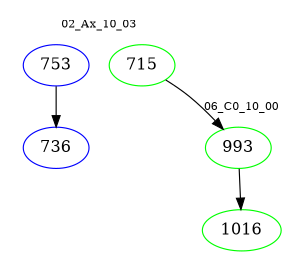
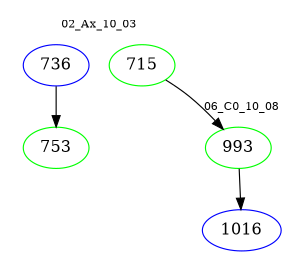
(56, 65) -> (56, 148)
(56, 101) -> (56, 101)
(242, 107) -> (242, 107)
(242, 230) -> (242, 230)
